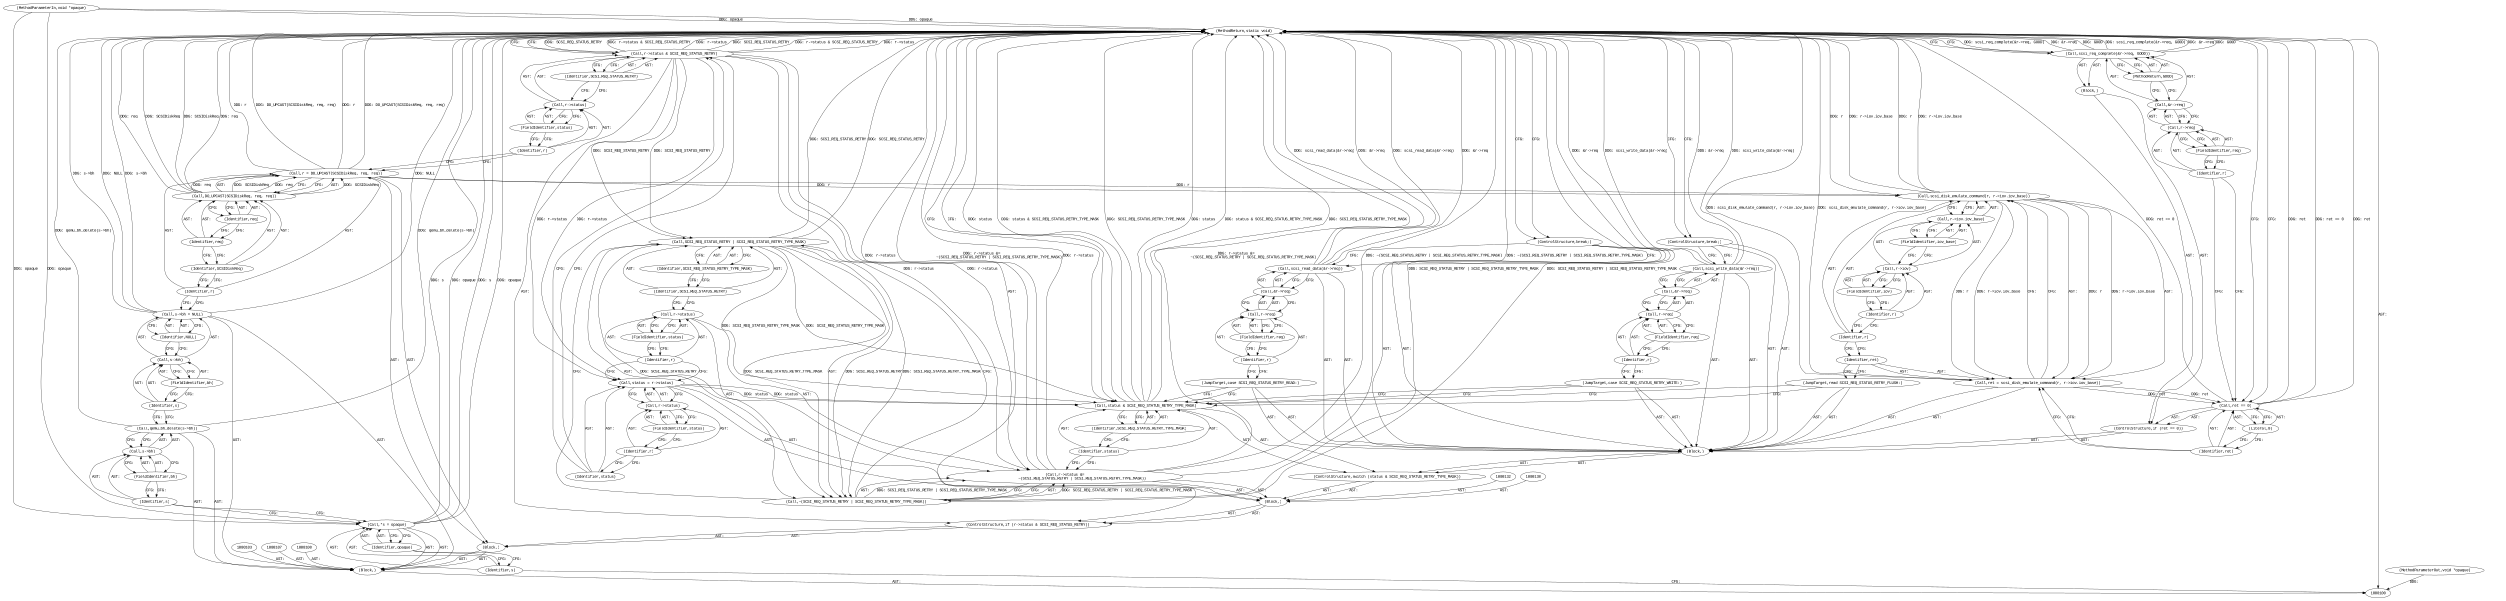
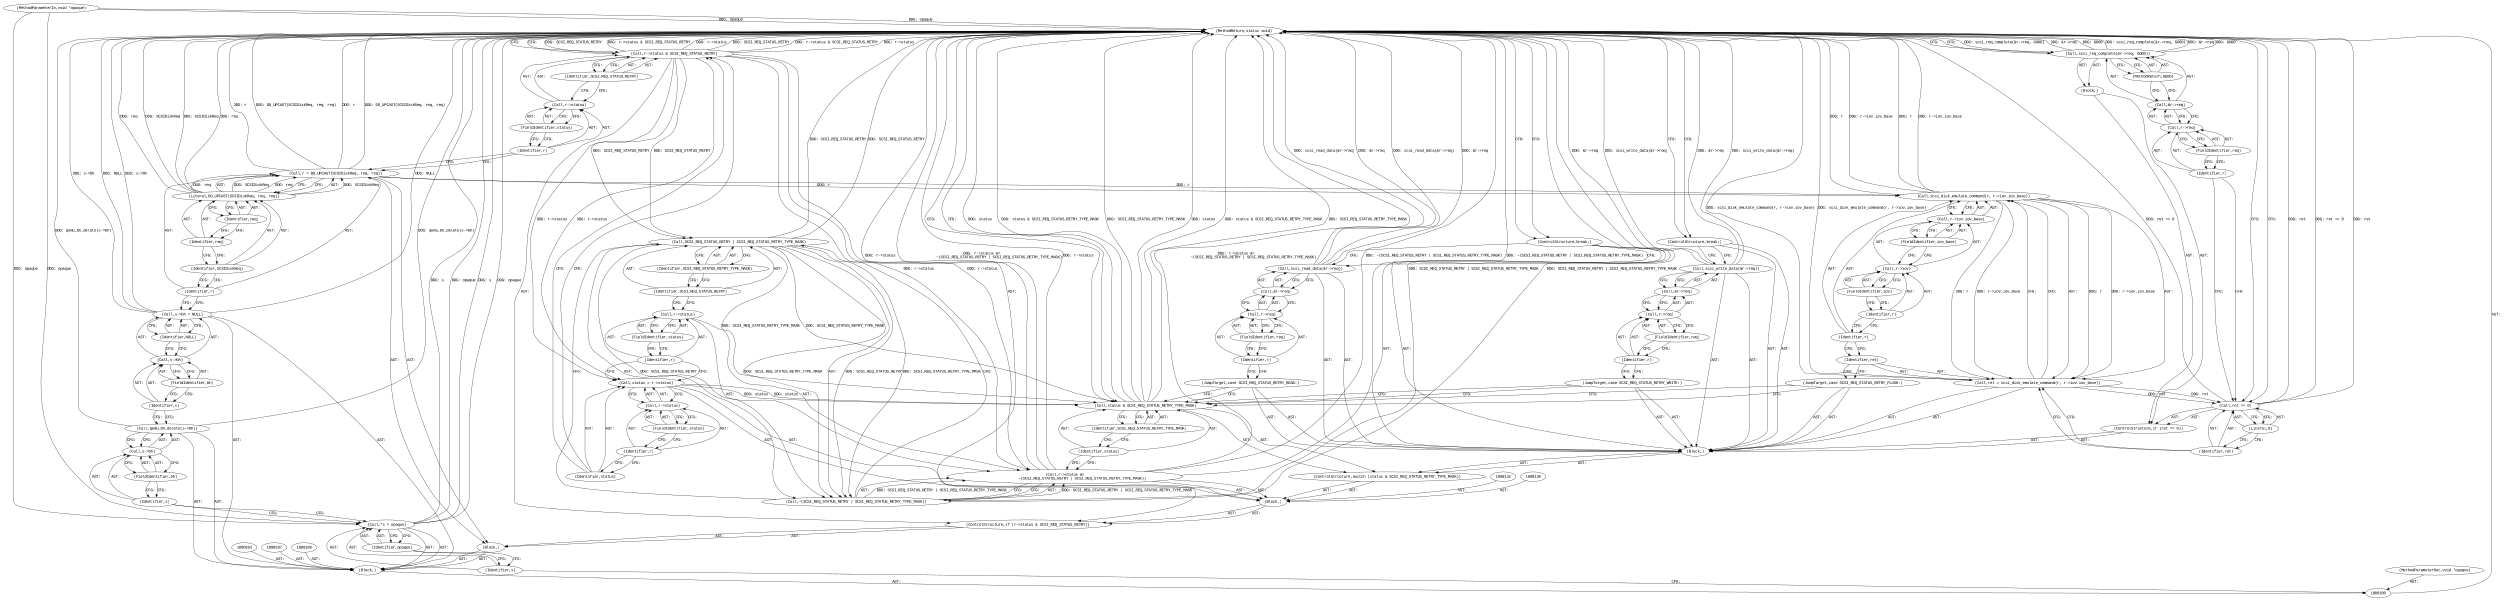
(2378, 54) -> (2296, 39)
(234, 196) -> (234, 196)
(1853, 383) -> (1853, 383)
(2415, 582) -> (2415, 582)
